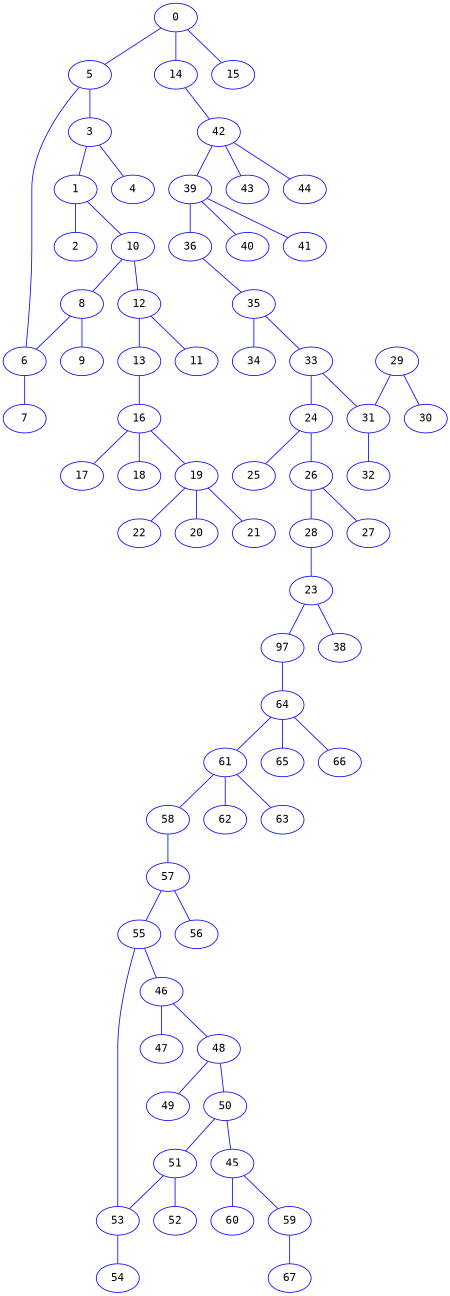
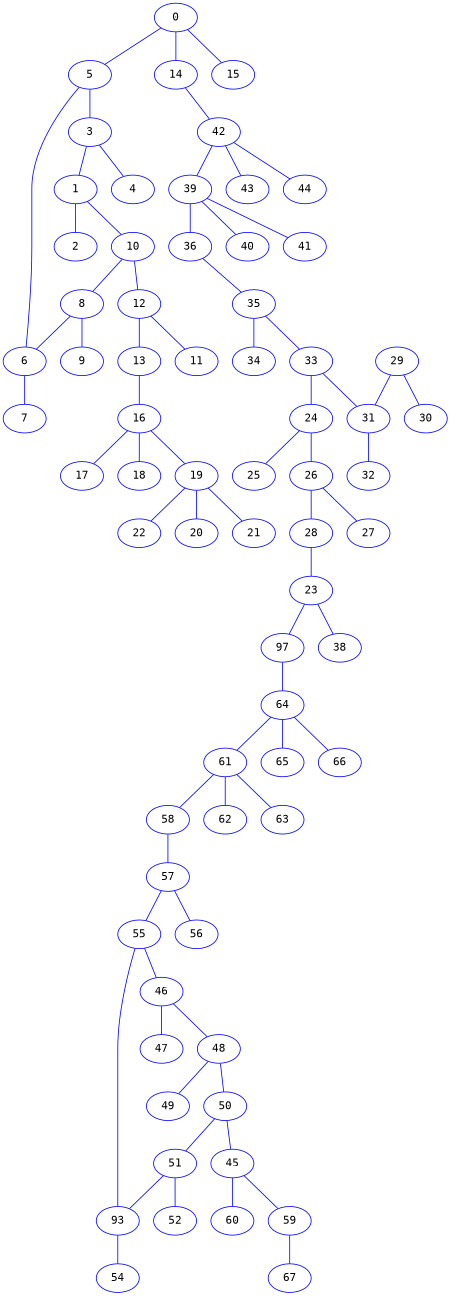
(118, 1221) -> (118, 1221)
